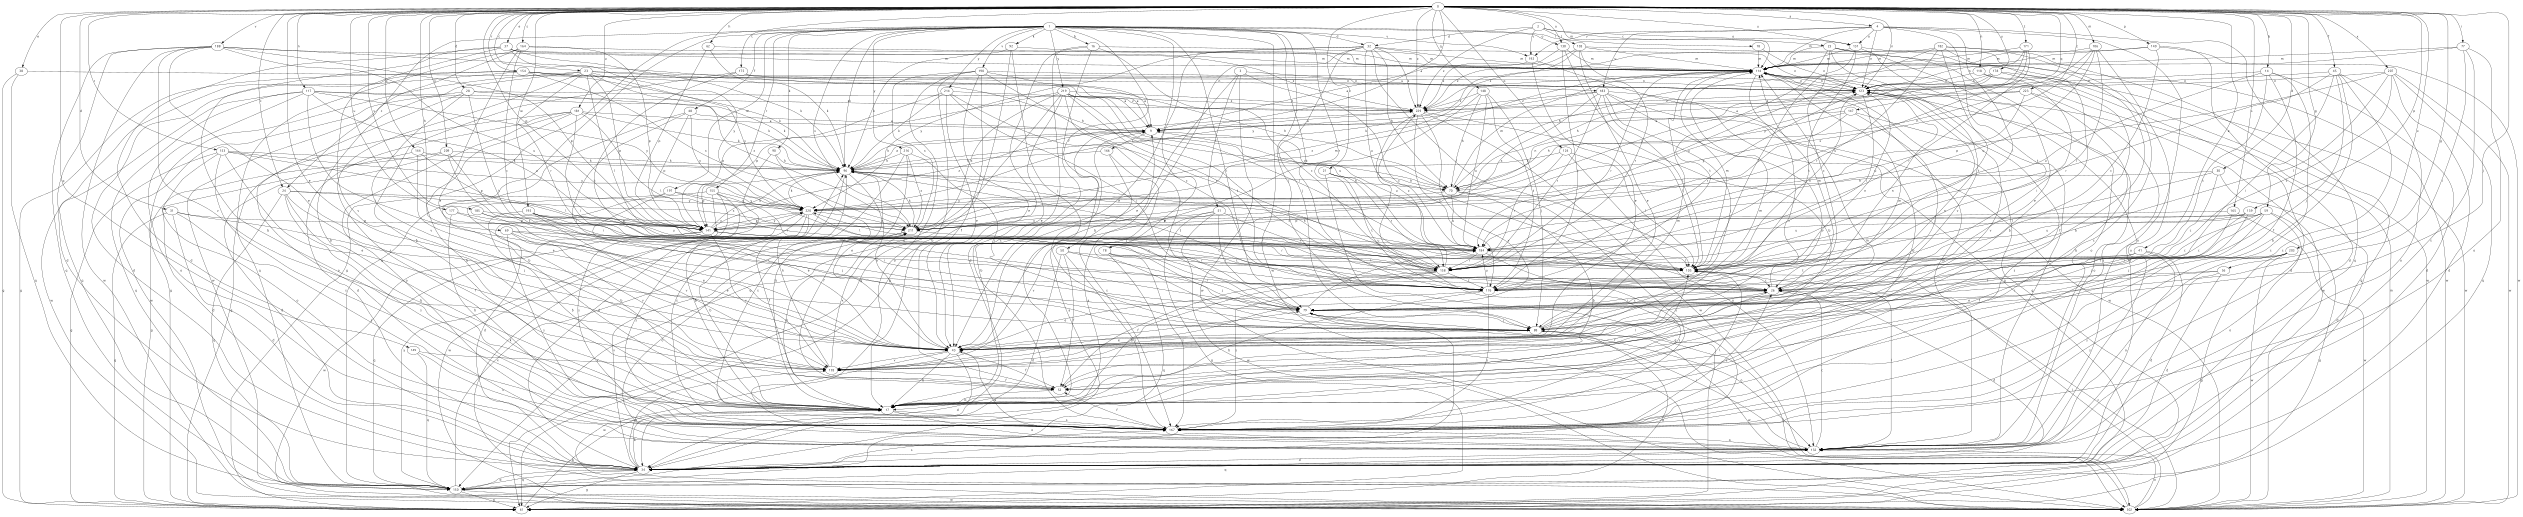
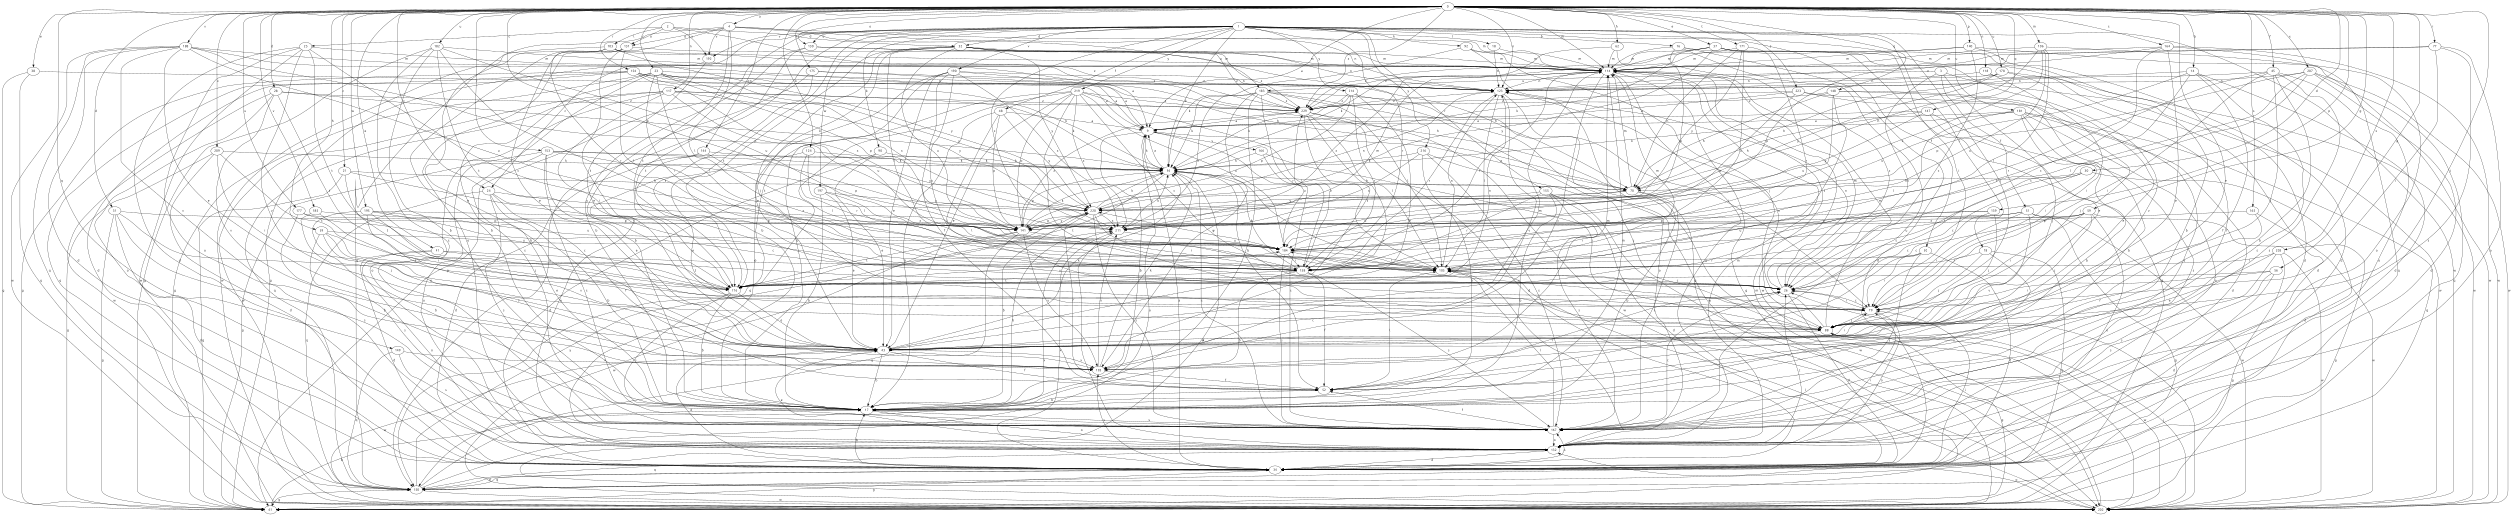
(1647, 20) -> (936, 7)
